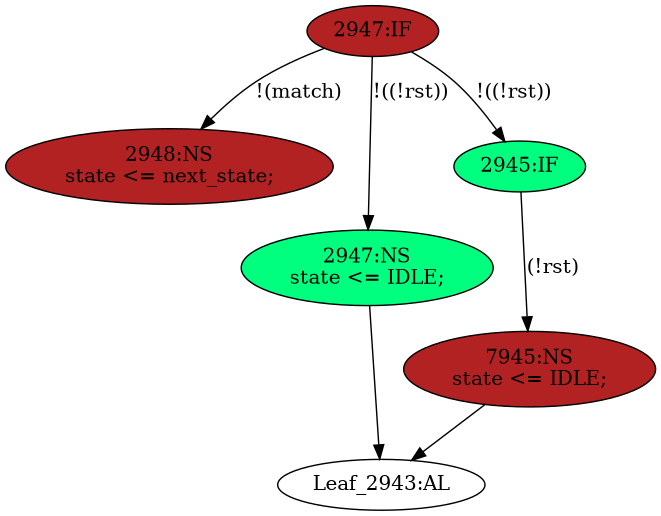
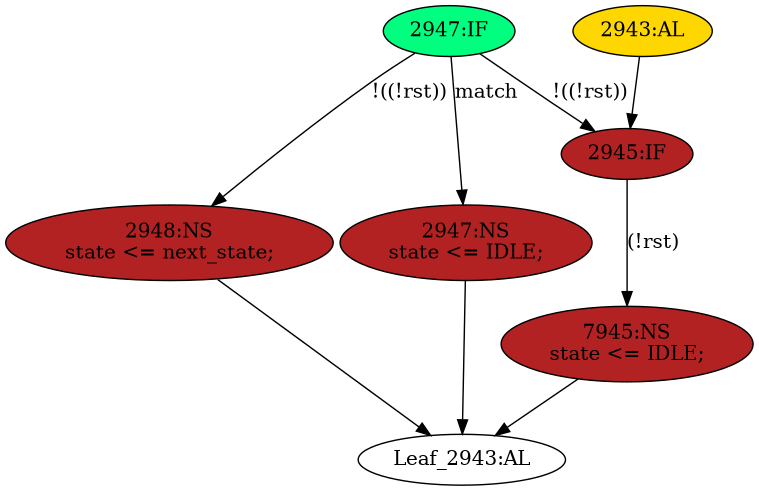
(373, 31) -> (449, 31)
none -> (643, 31)
(299, 93) -> (410, 93)
(411, 93) -> (487, 93)
(520, 166) -> (627, 154)
(367, 268) -> (466, 243)
none -> (318, 353)
